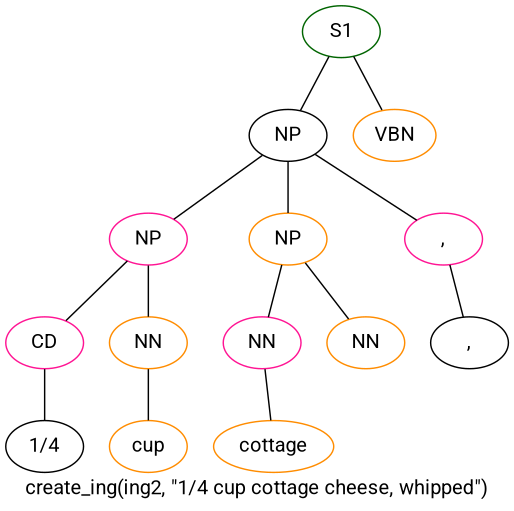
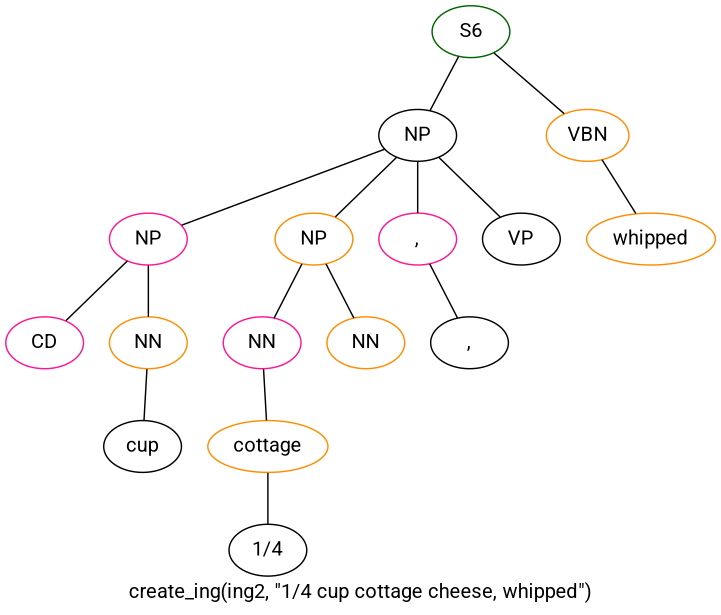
(341, 32) -> (471, 32)
none -> (521, 239)
none -> (651, 239)
(45, 395) -> (268, 498)
(148, 446) -> (143, 446)
